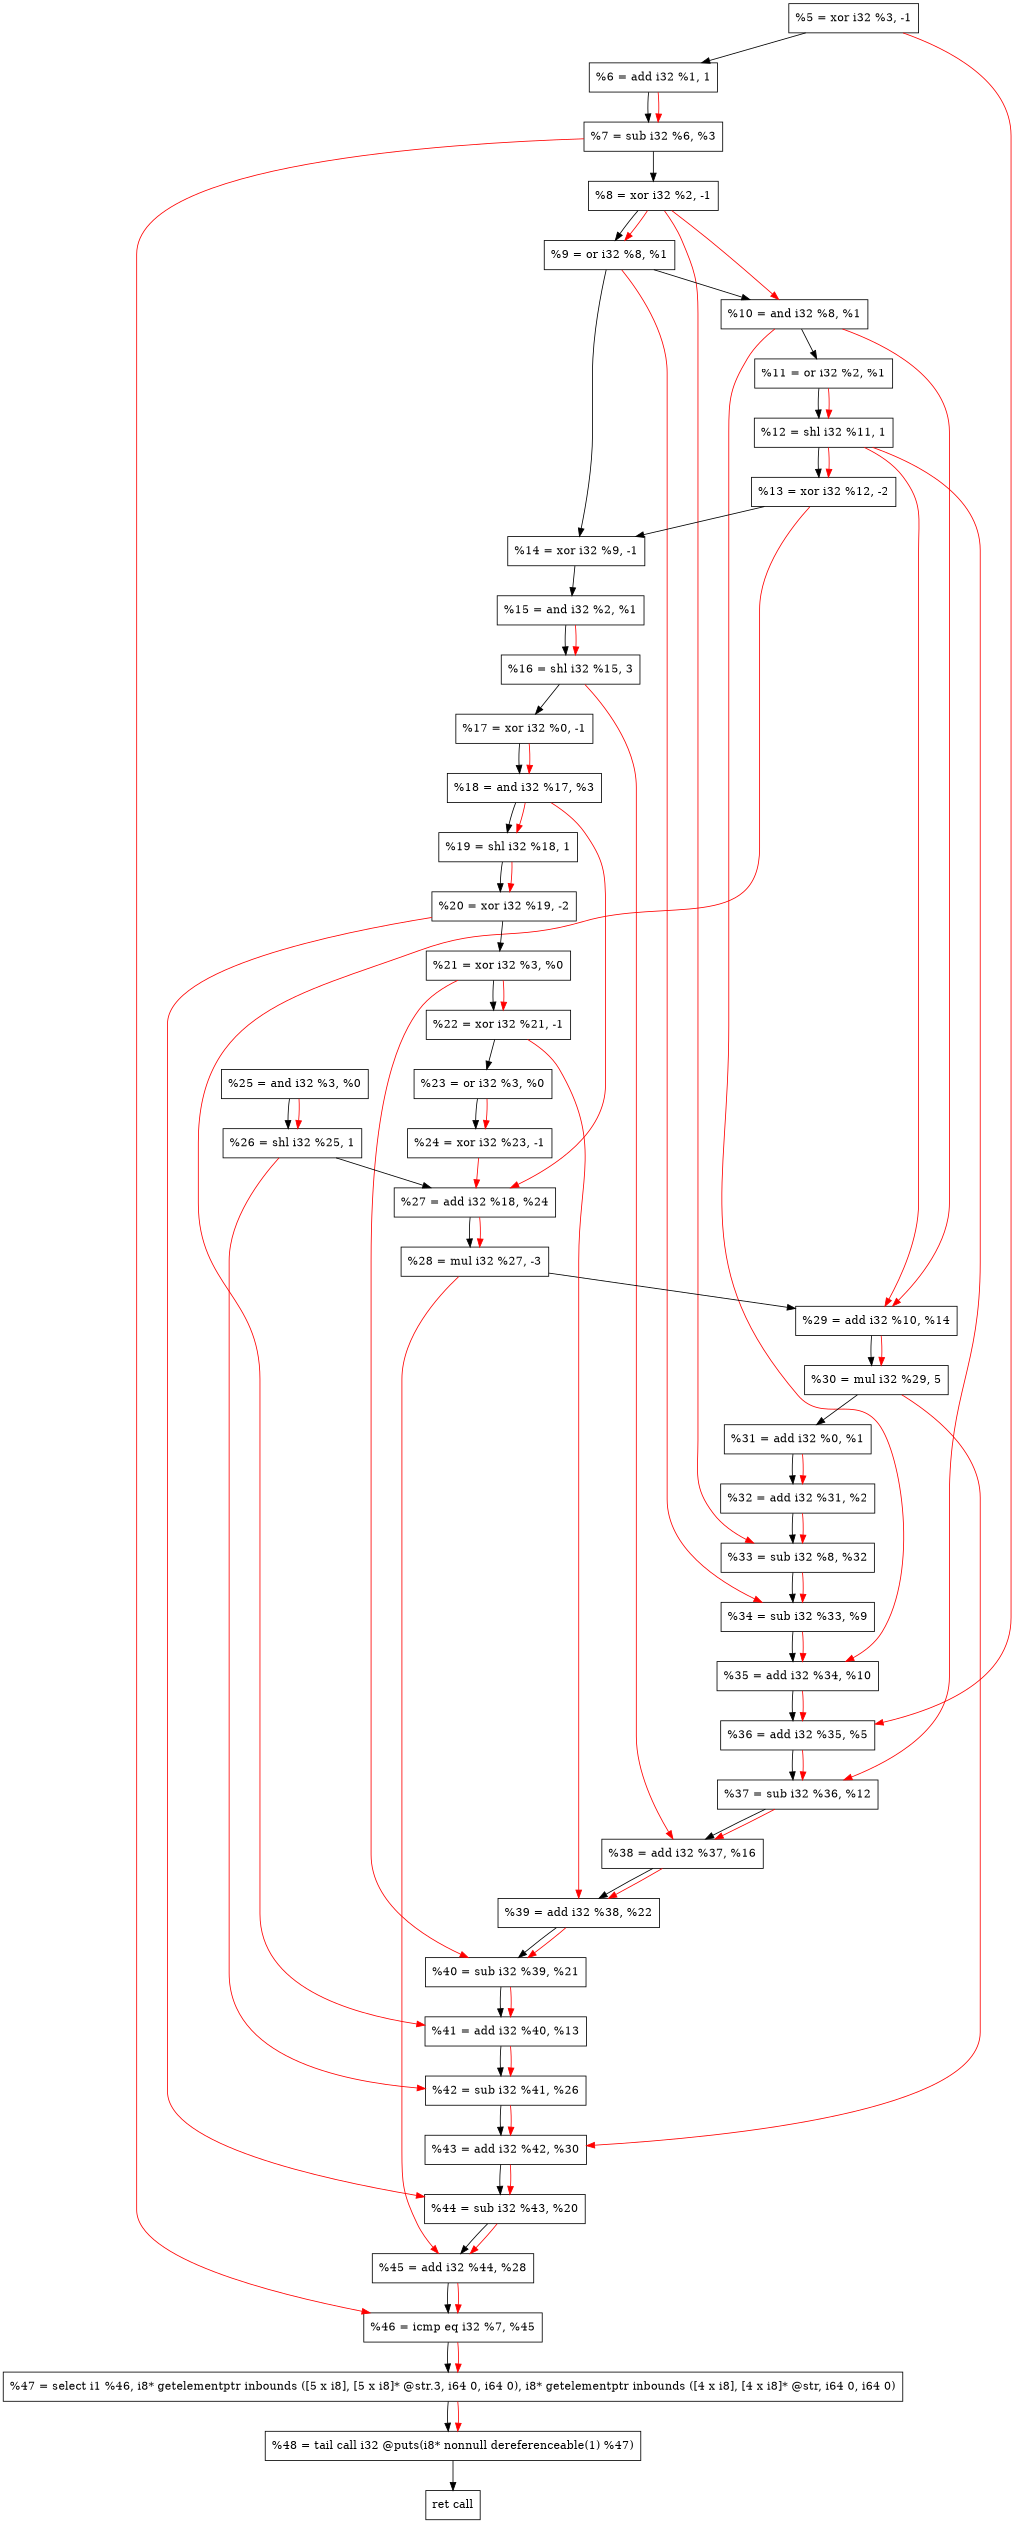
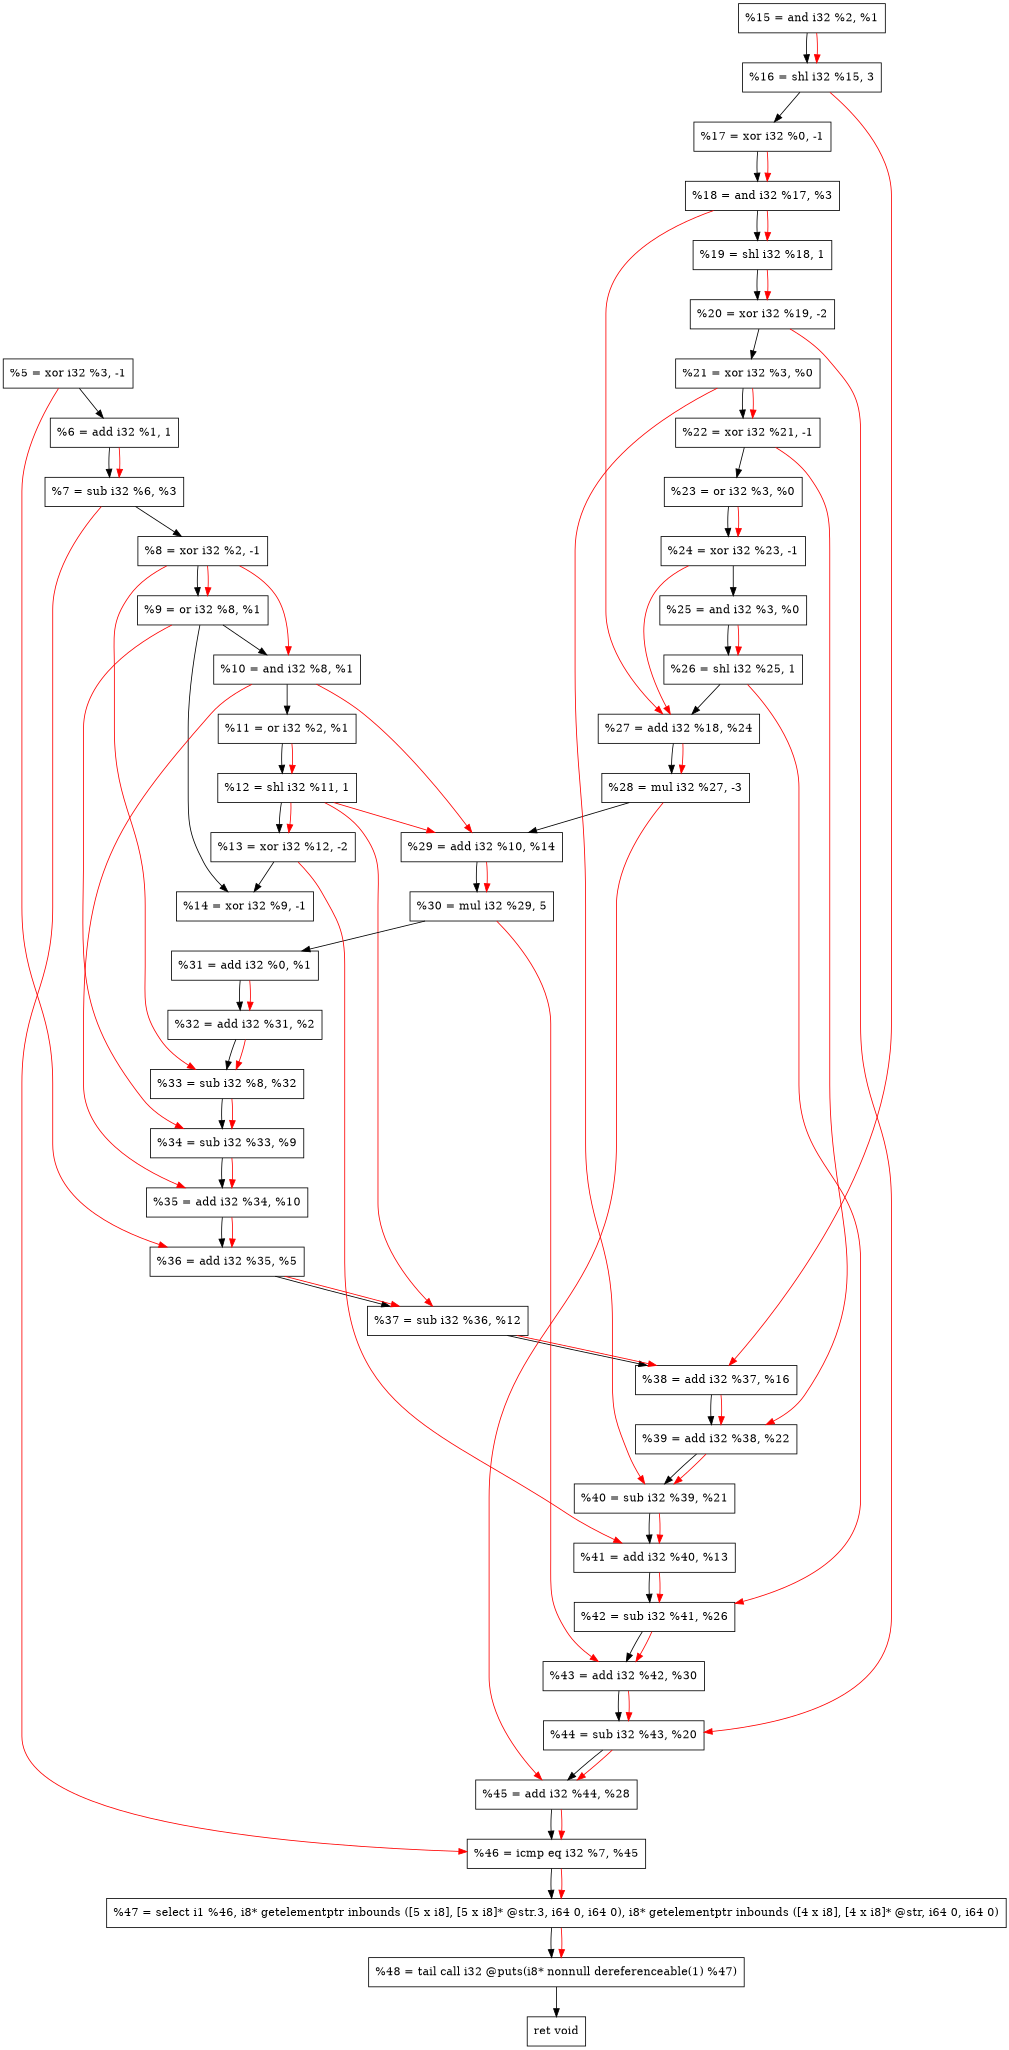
(574, 577) -> none
none -> (733, 577)
(453, 2505) -> (556, 2031)
